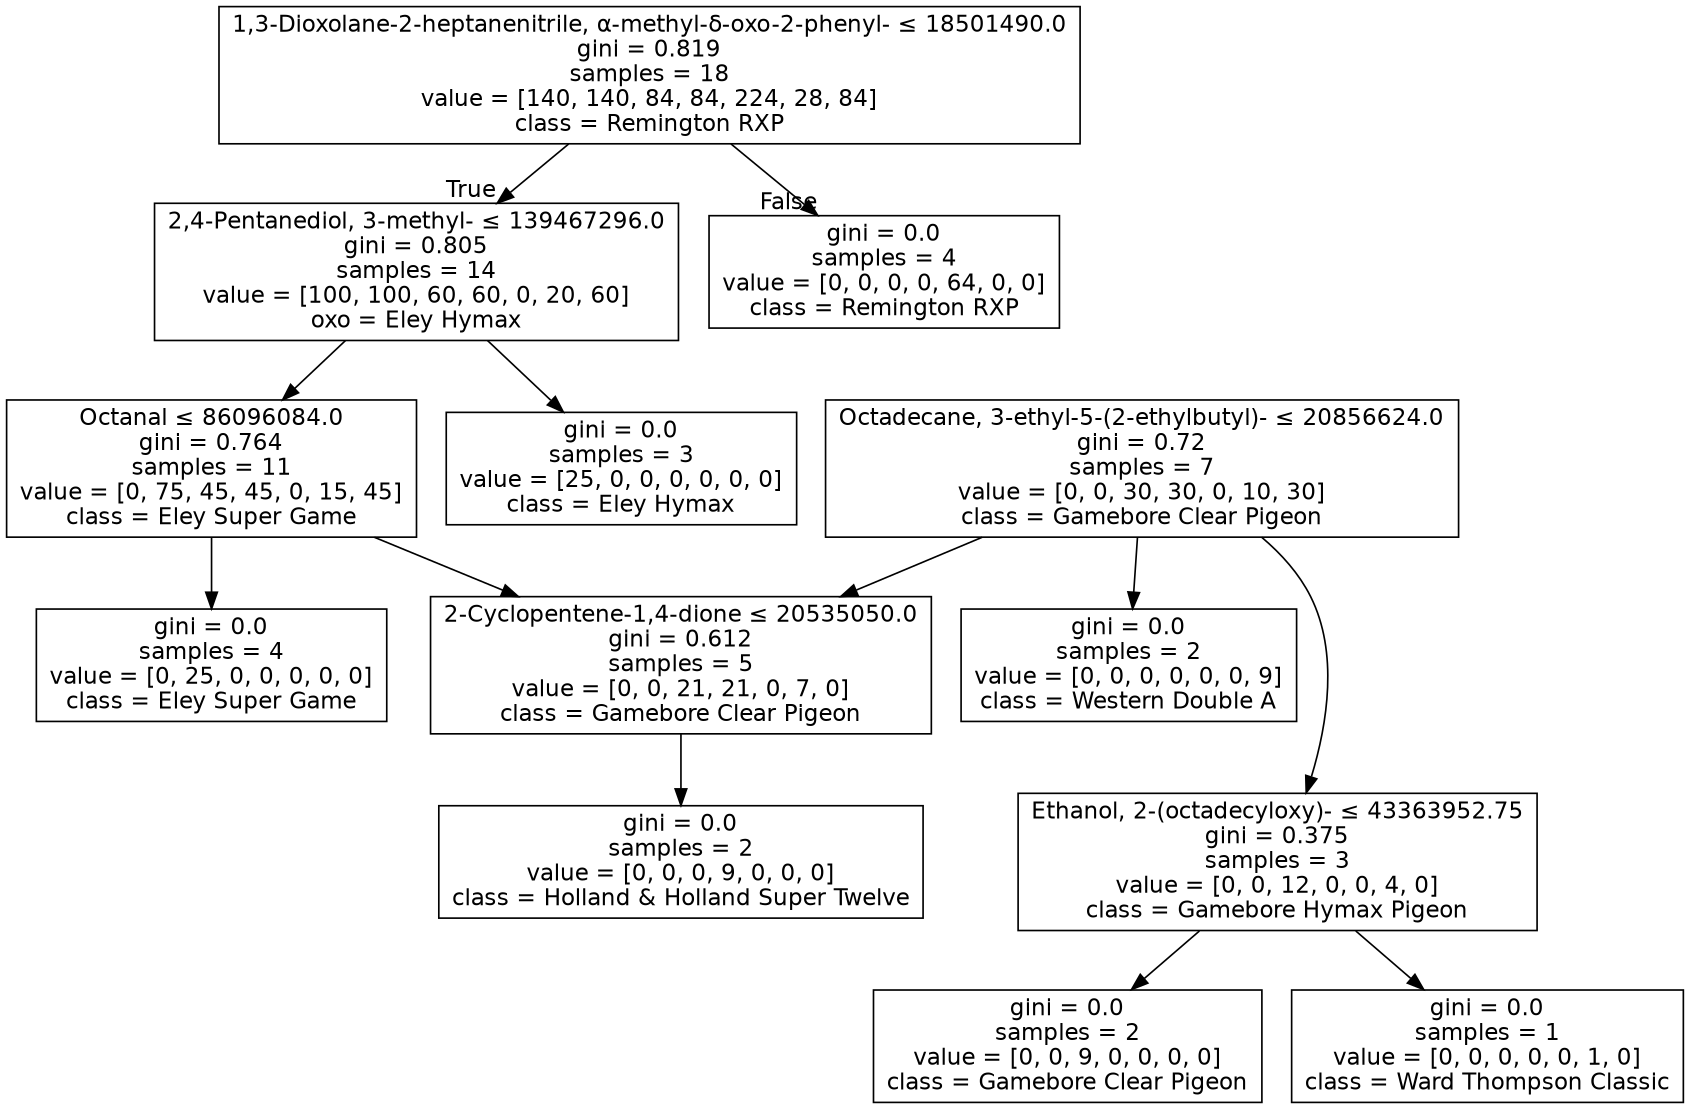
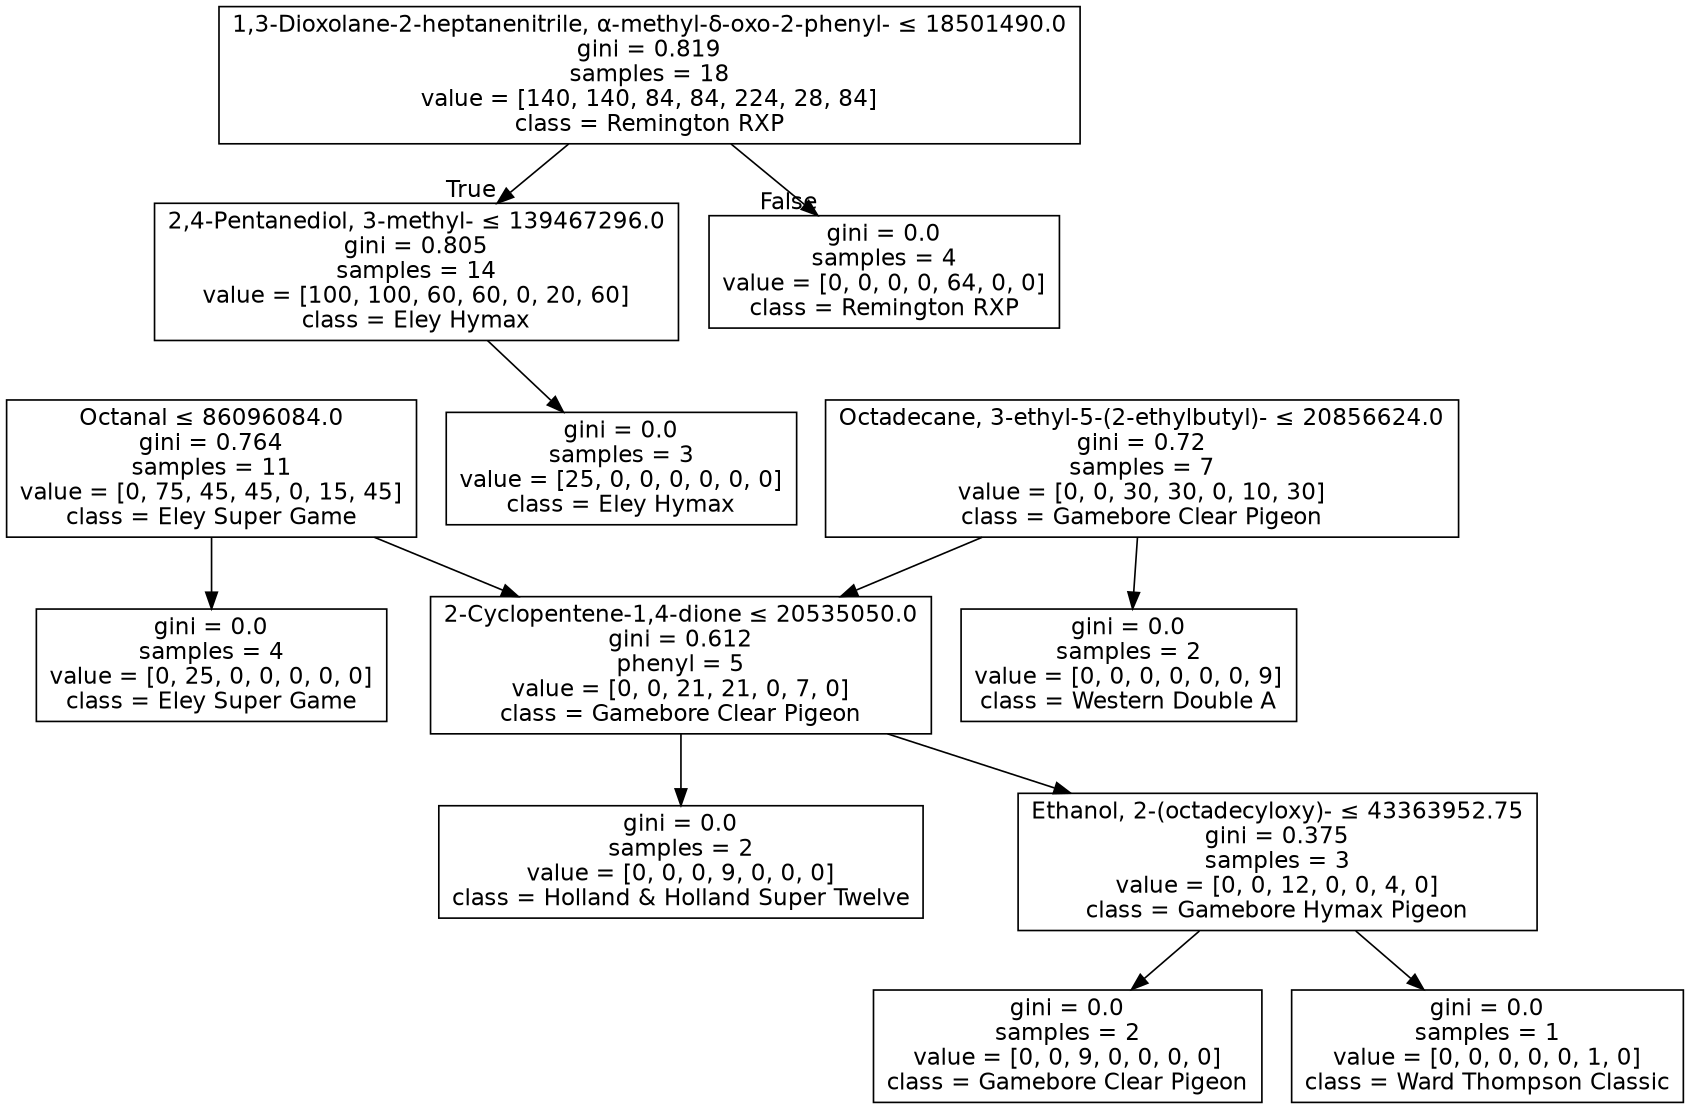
(416, 321) -> (416, 321)
(320, 365) -> none
(1326, 648) -> (971, 761)
(681, 664) -> (681, 664)
